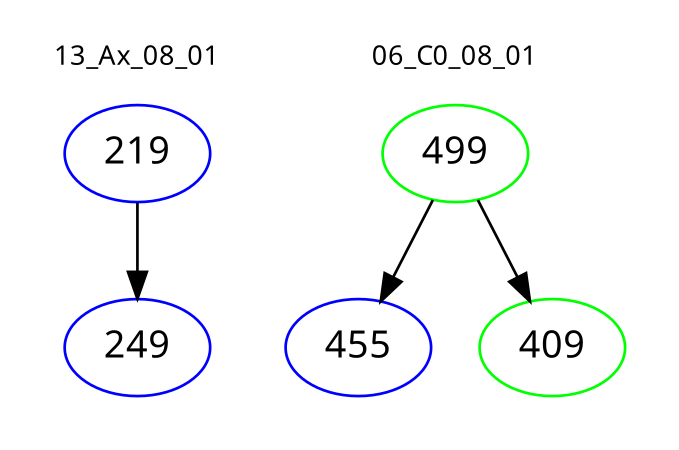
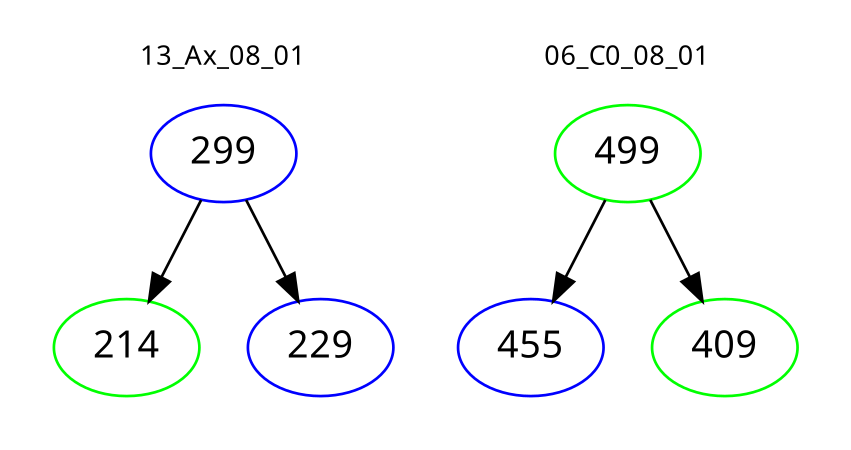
(137, 154) -> (224, 154)
none -> (127, 348)
(137, 348) -> (321, 348)
